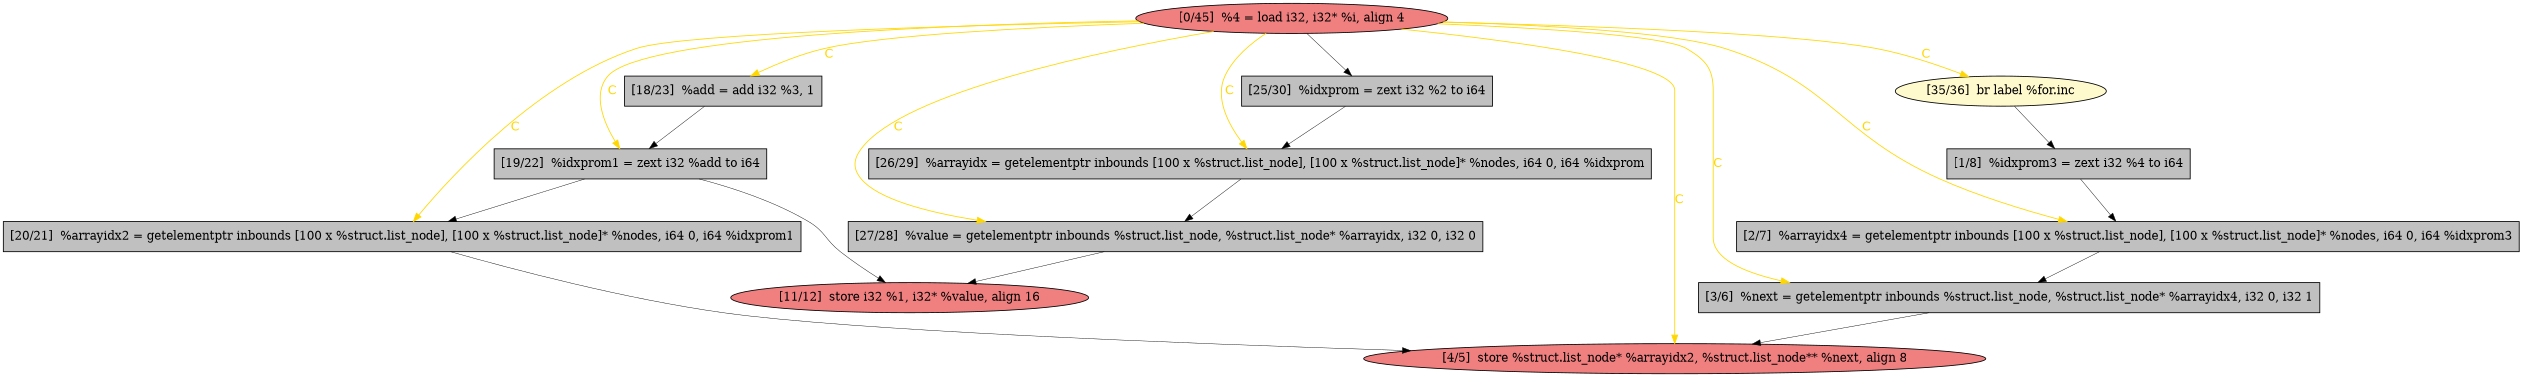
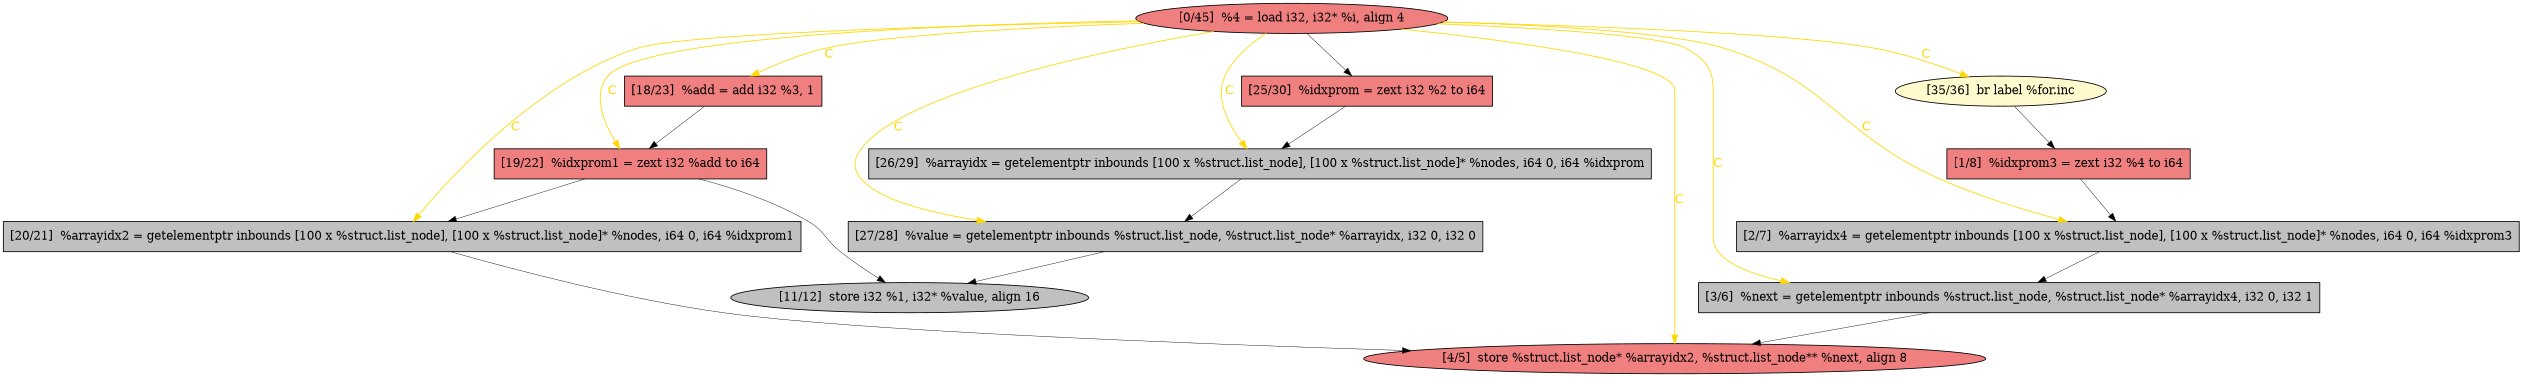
(723, 91) -> (723, 91)
(1367, 91) -> (1367, 91)
(630, 164) -> (630, 164)
(2069, 164) -> (2069, 164)
(910, 298) -> (910, 298)
